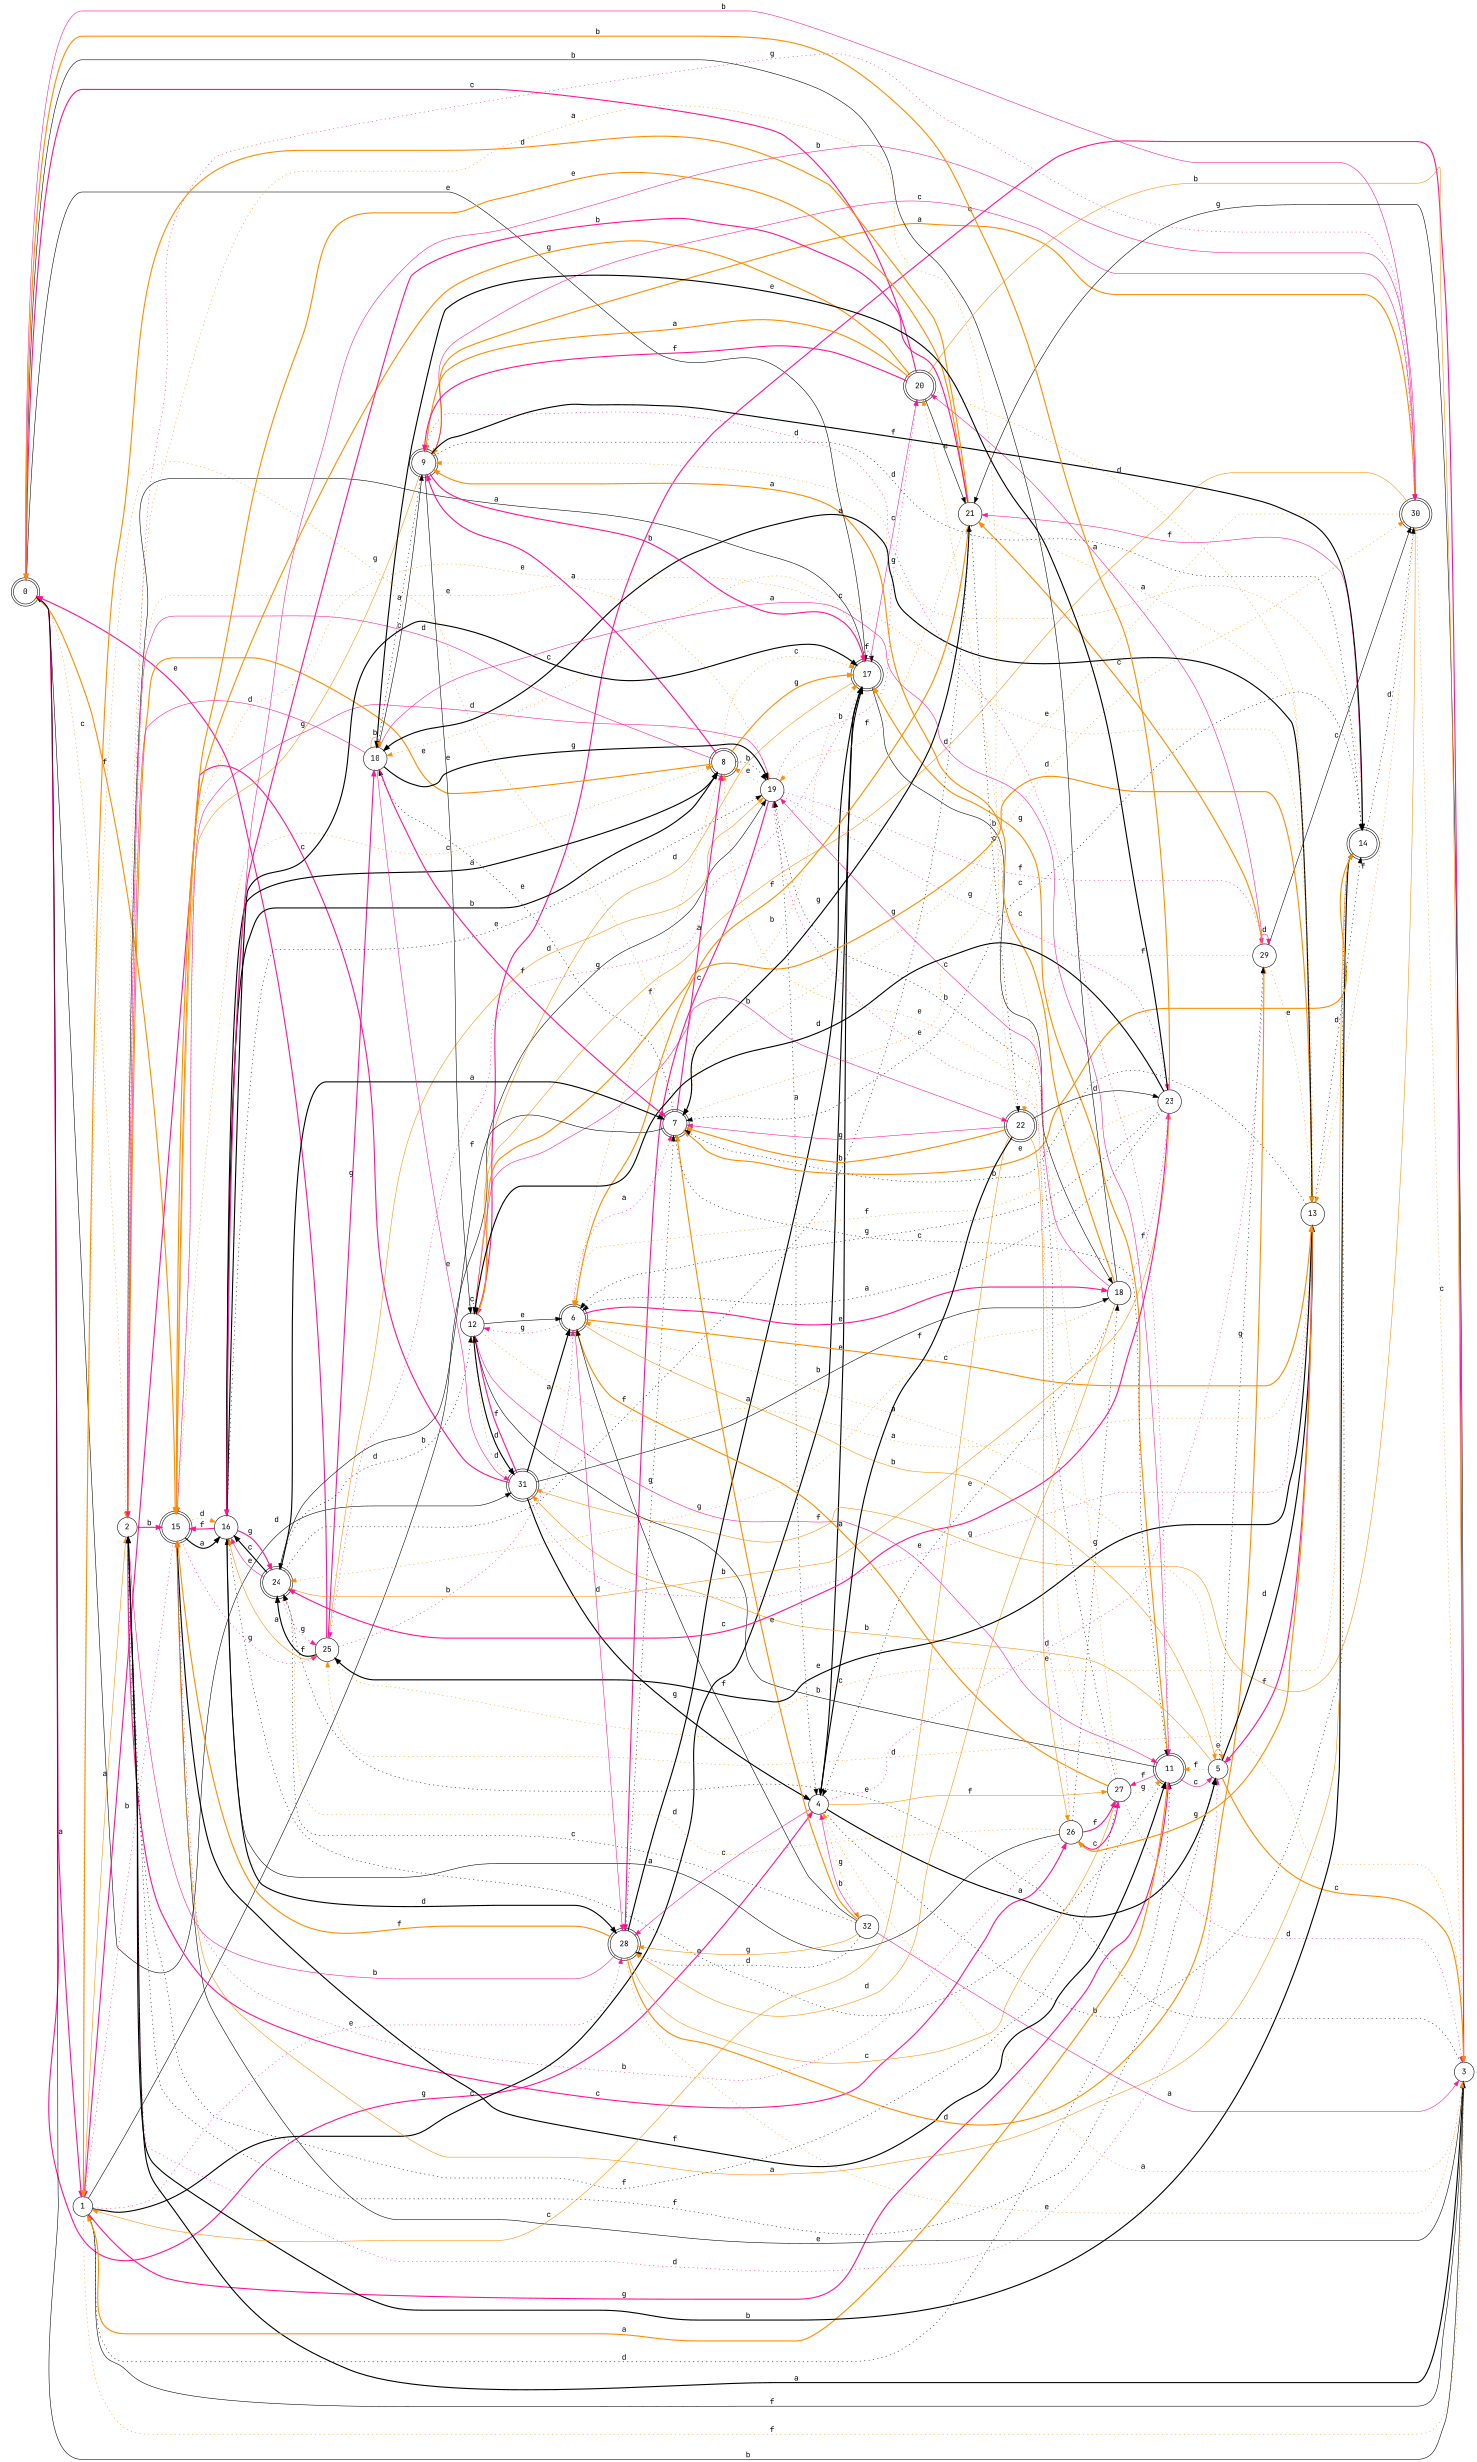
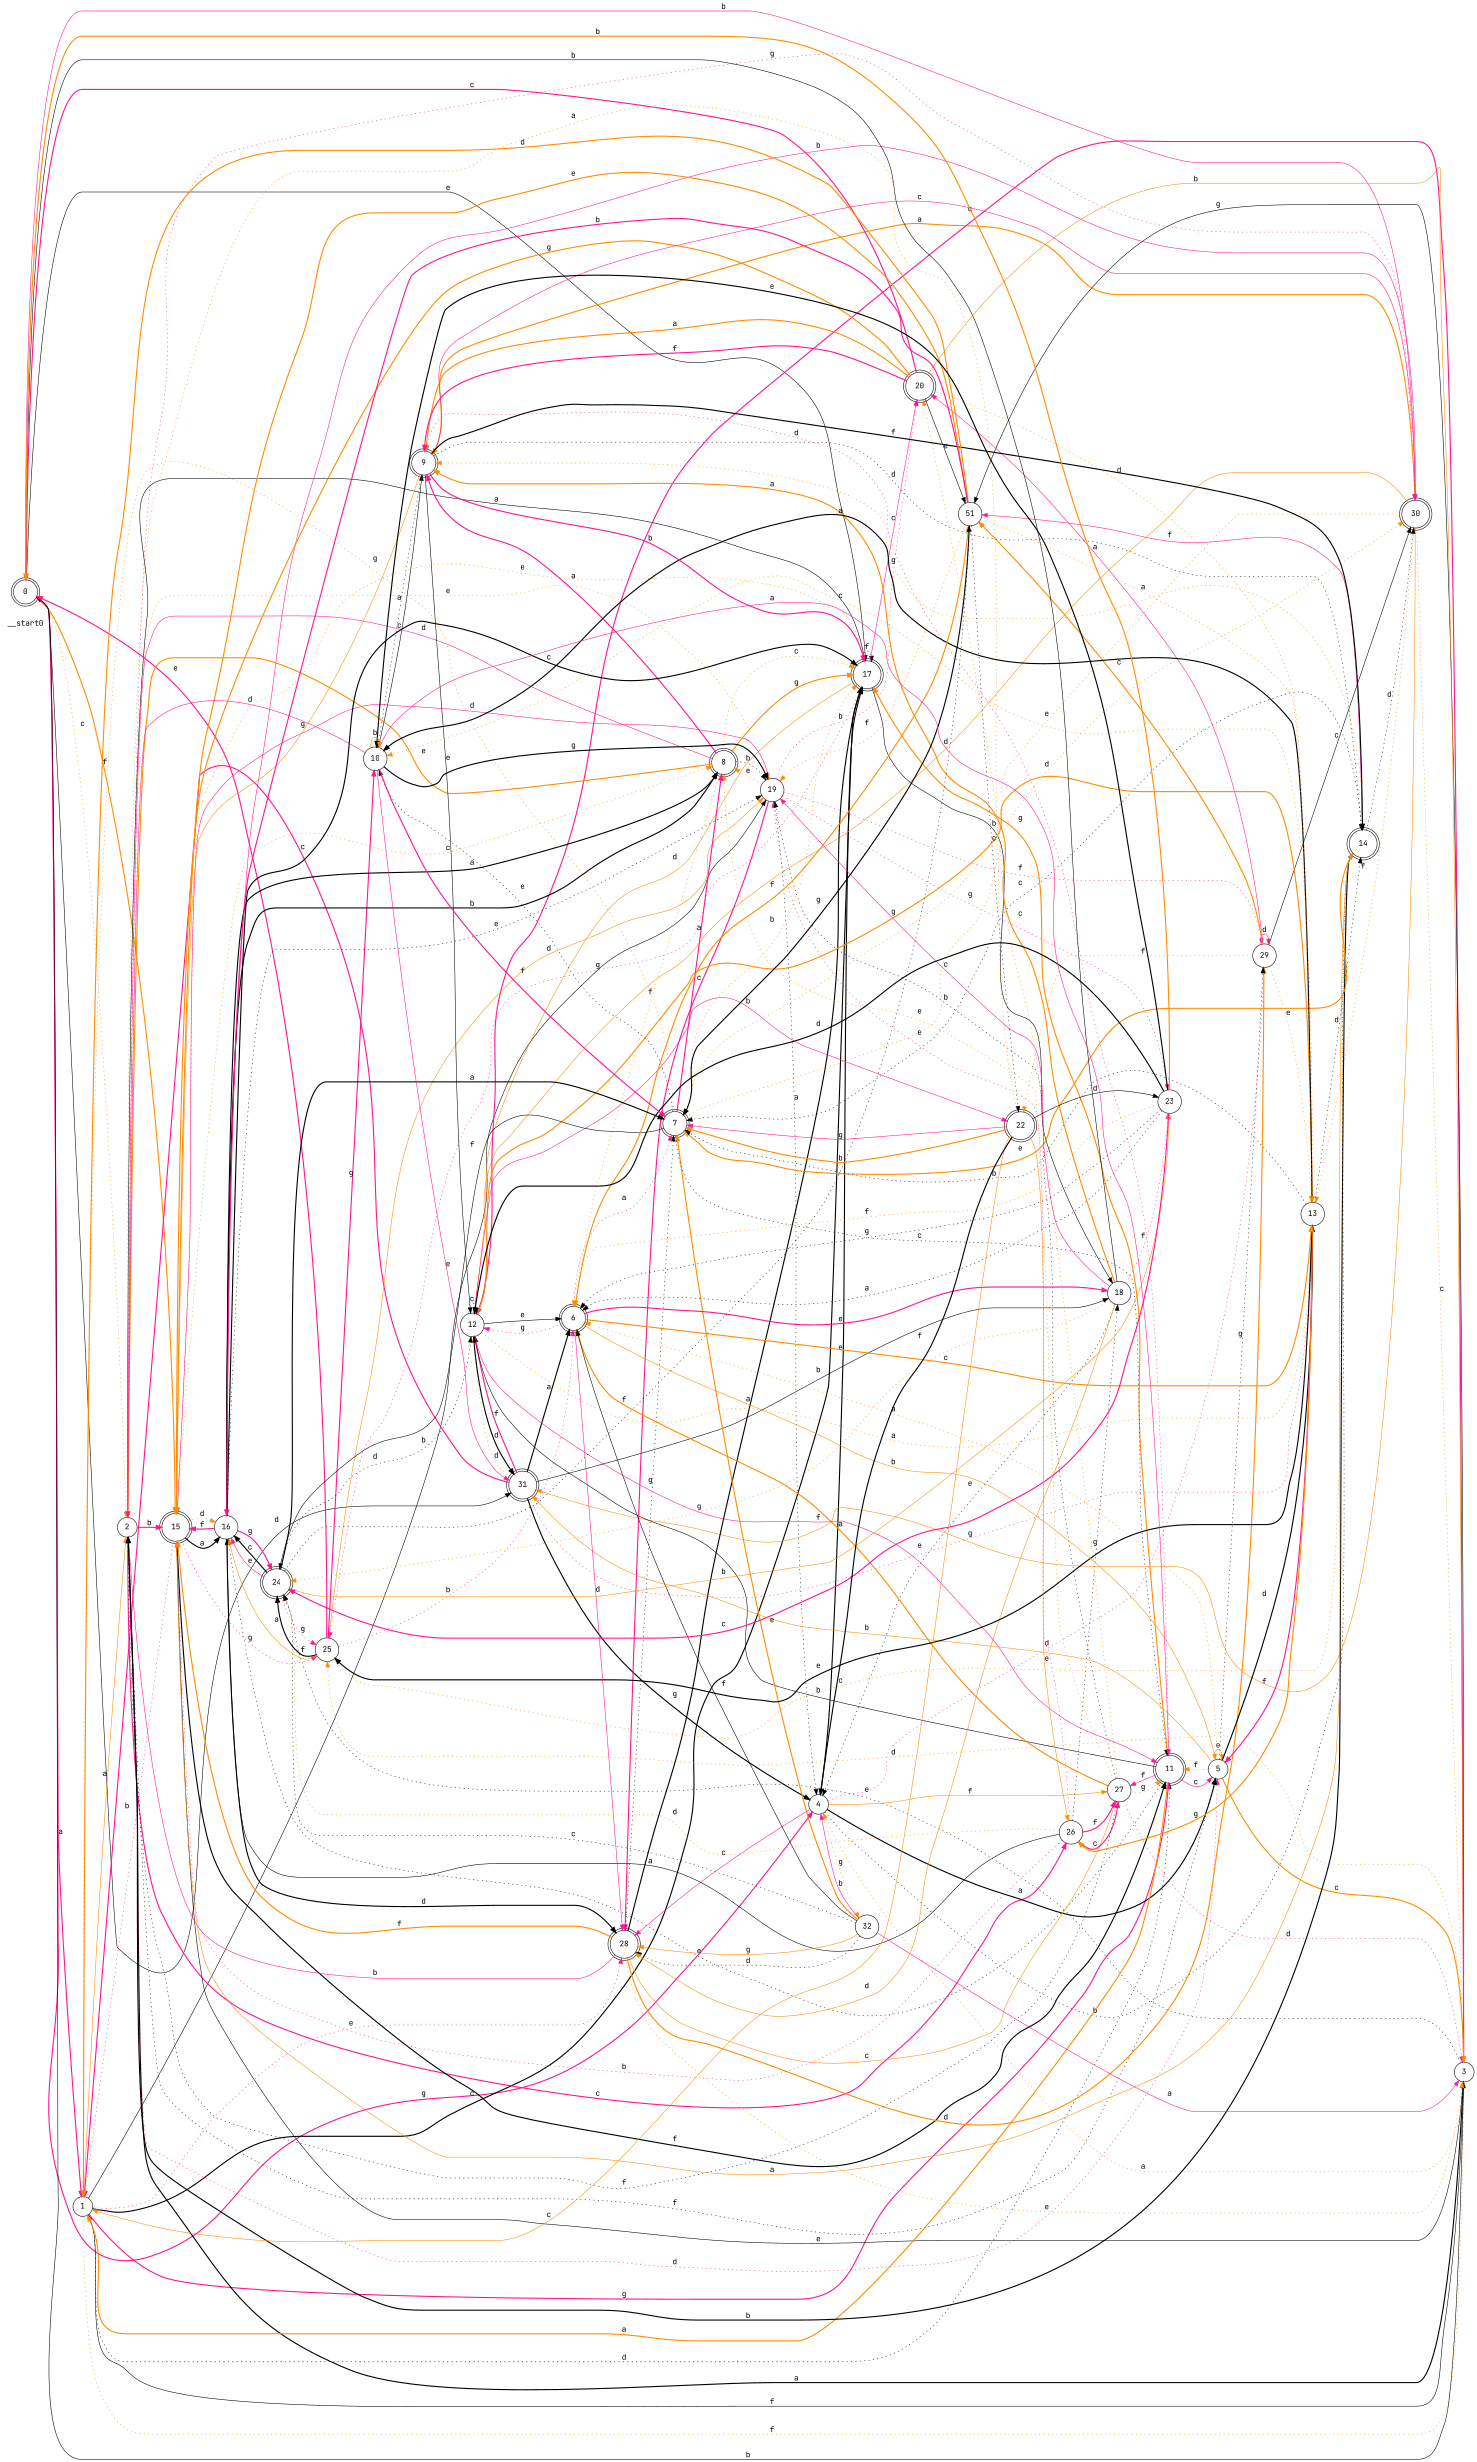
(970, 514) -> (970, 514)
none -> (26, 624)
